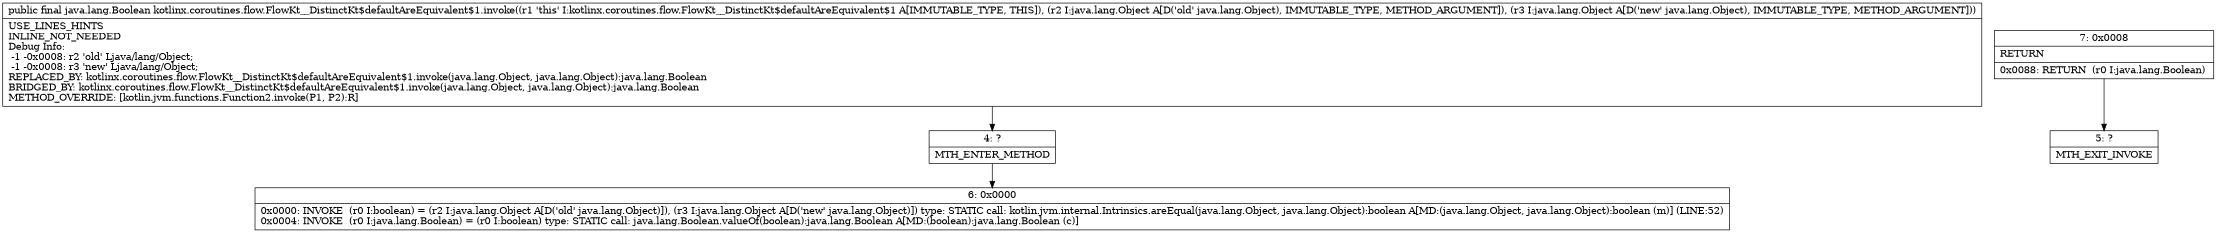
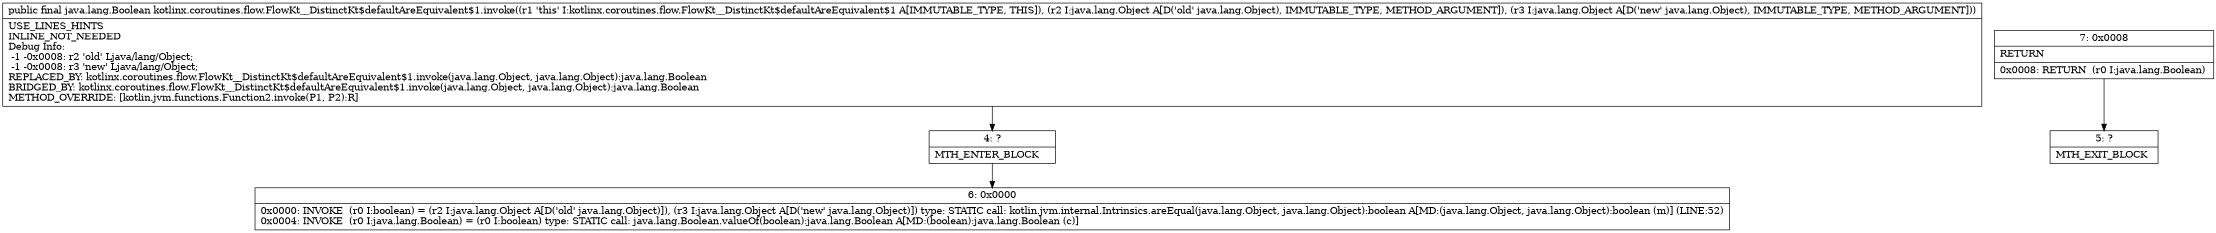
(2104, 70) -> (2104, 70)
(992, 155) -> (987, 155)
(2104, 155) -> (2102, 155)
